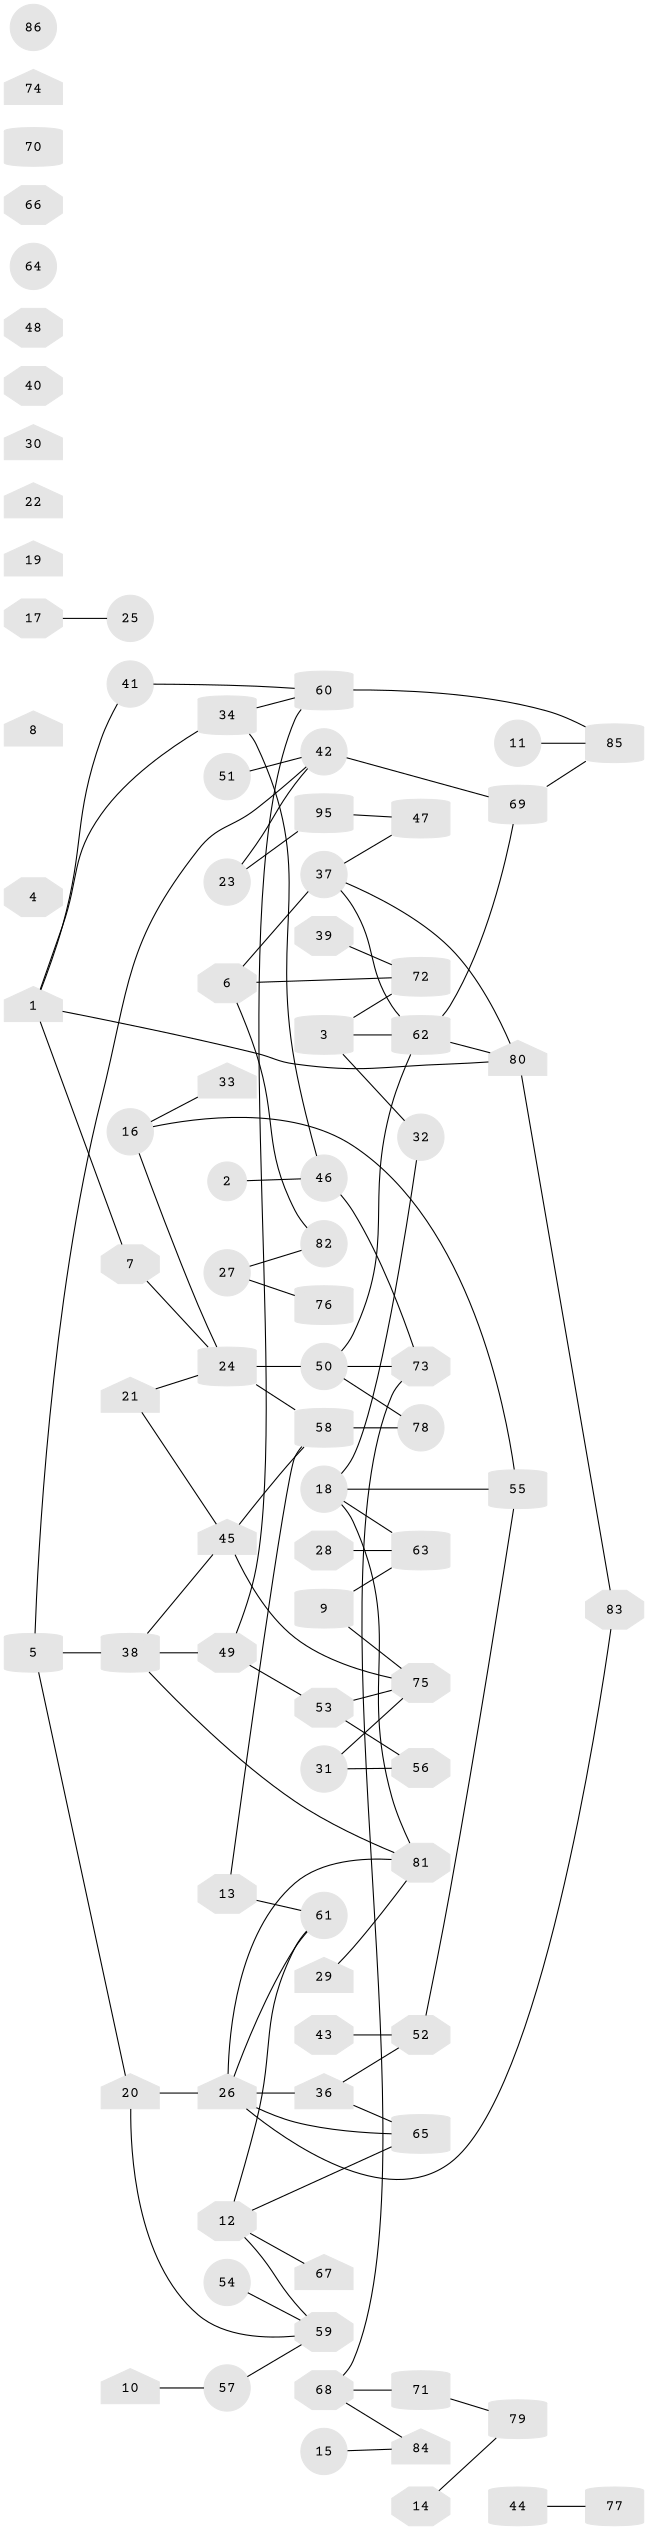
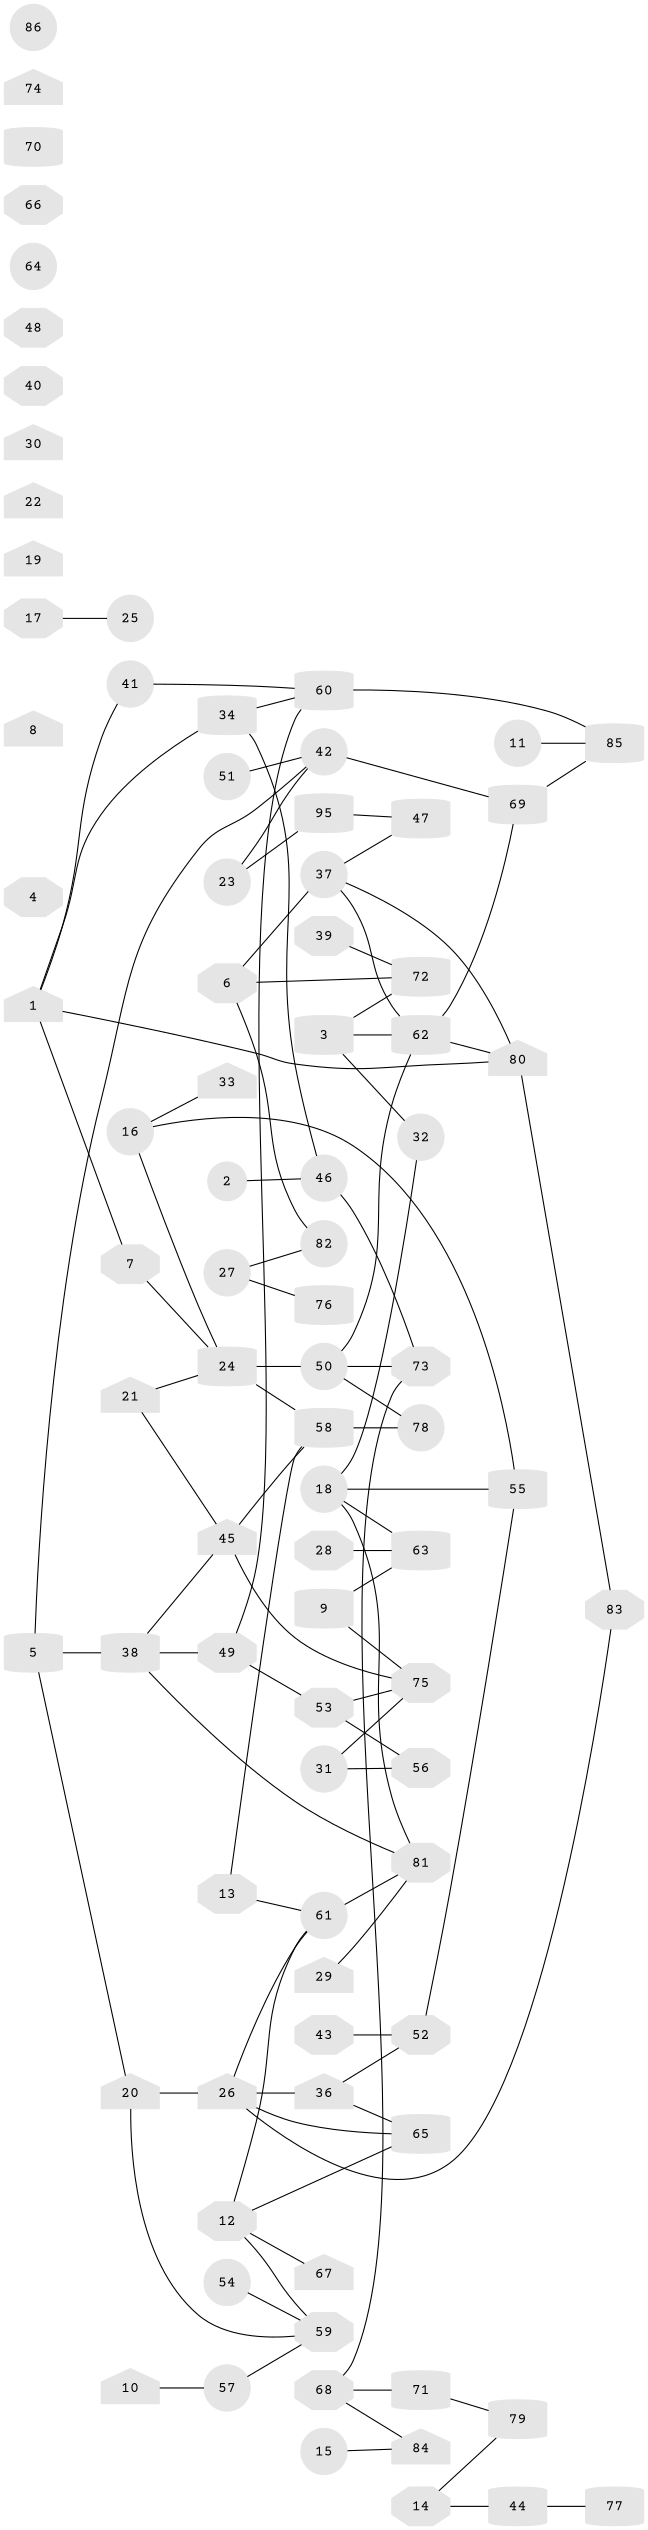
(263, 1925) -> (366, 1893)
none -> (469, 2506)
